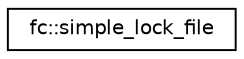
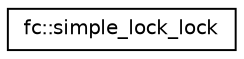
(122, 29) -> (122, 29)
